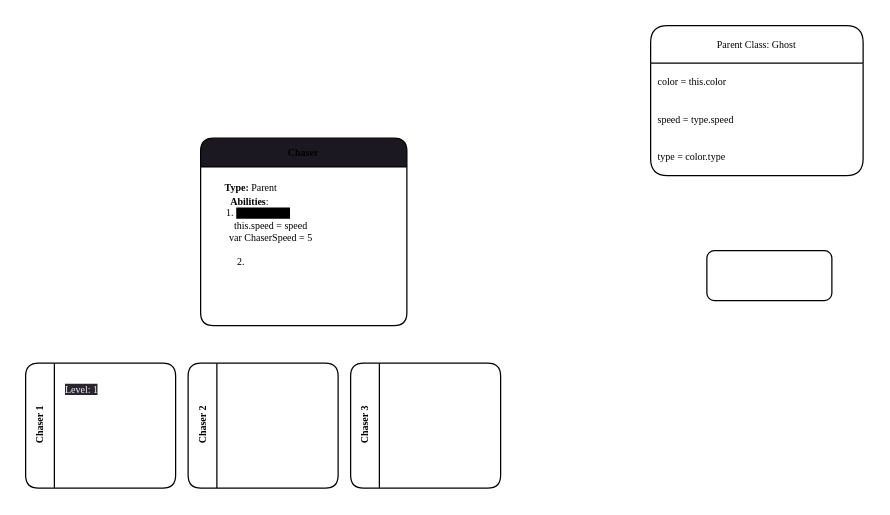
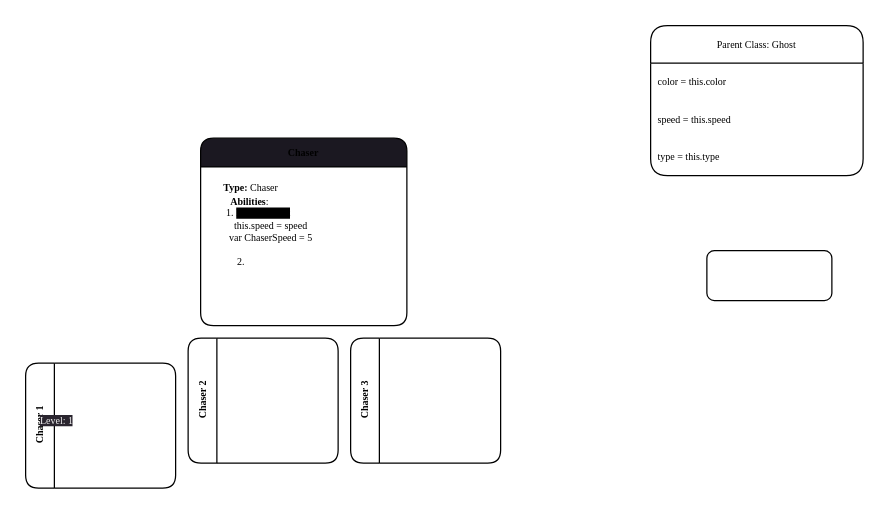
(705, 119) -> (703, 119)
(701, 157) -> (698, 157)
(251, 188) -> (251, 188)
(119, 394) -> (94, 426)
(263, 426) -> (263, 401)
(426, 426) -> (426, 401)
